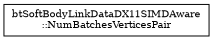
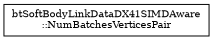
(106, 20) -> (106, 20)
